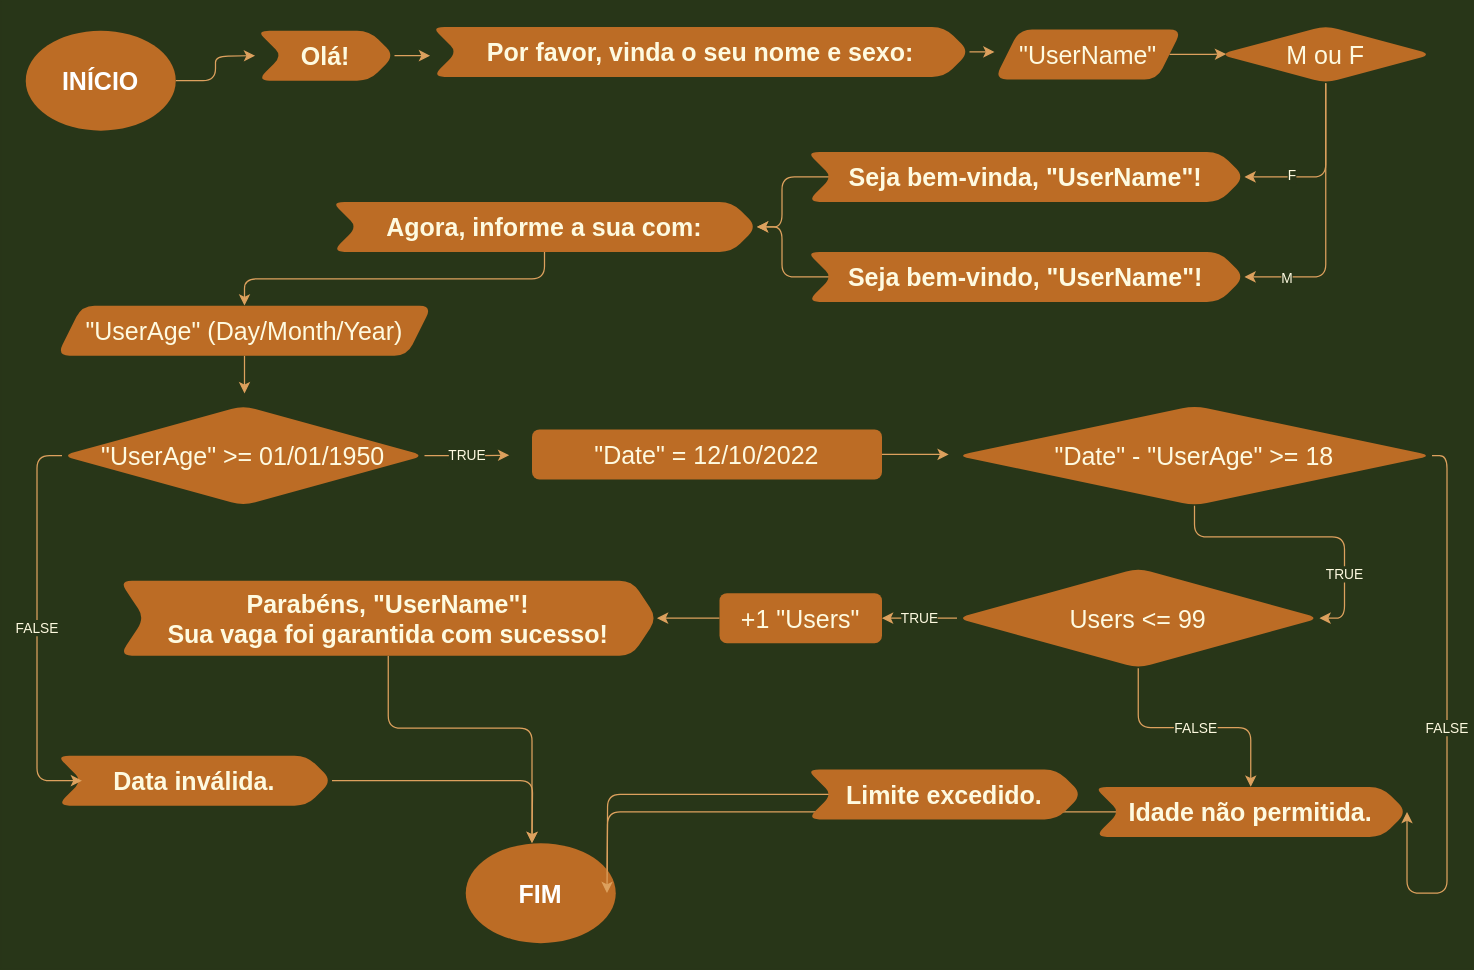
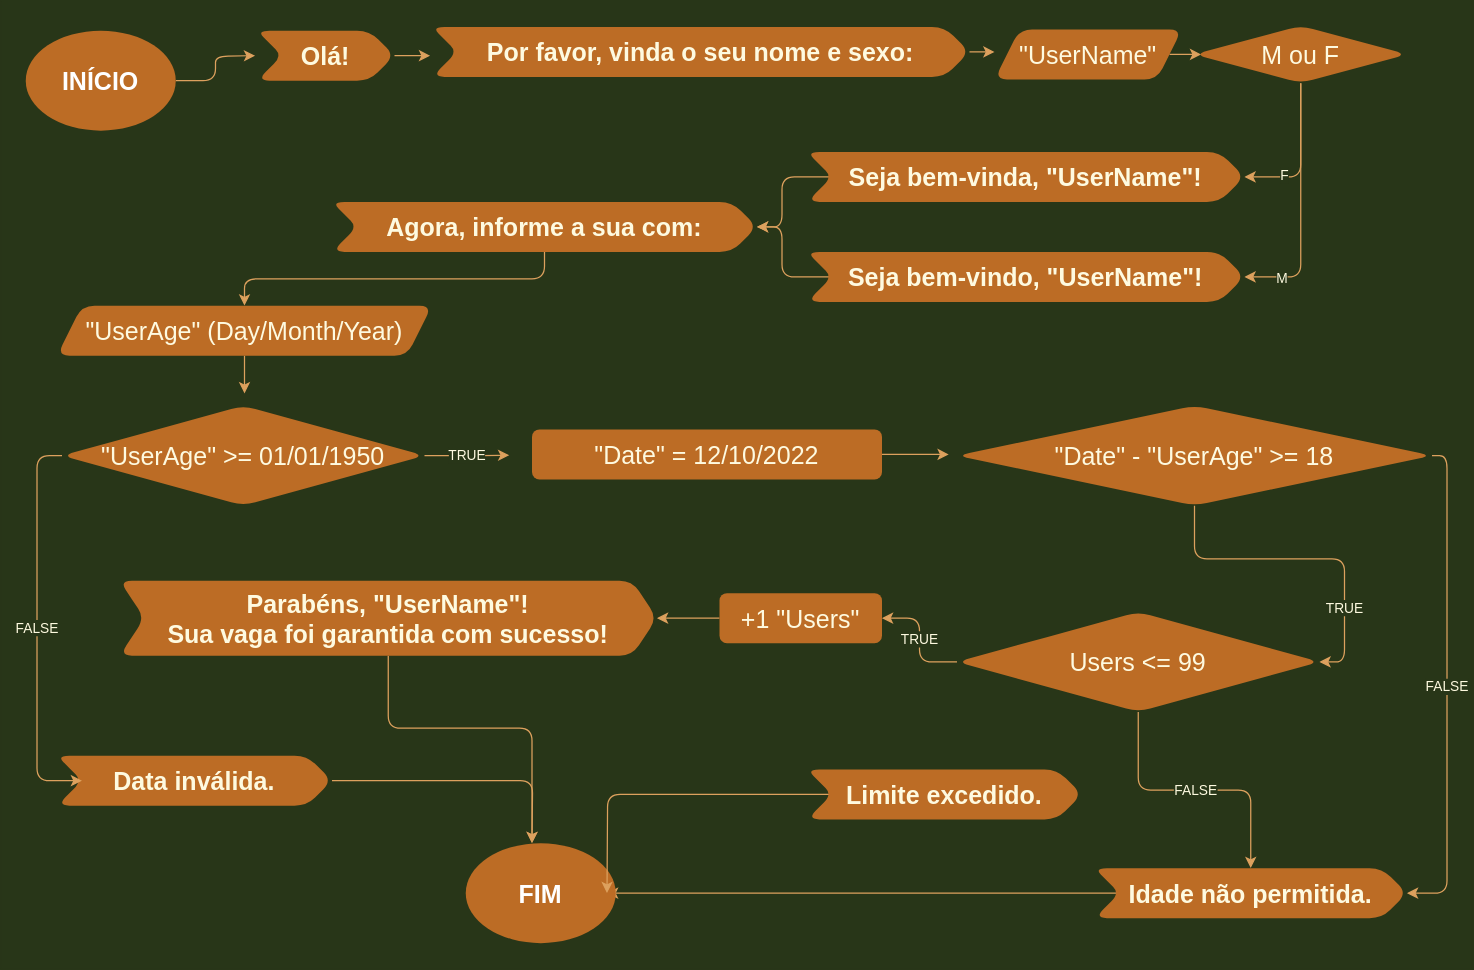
(1326, 54) -> (1301, 54)
(1138, 618) -> (1138, 662)
(1251, 812) -> (1251, 893)
